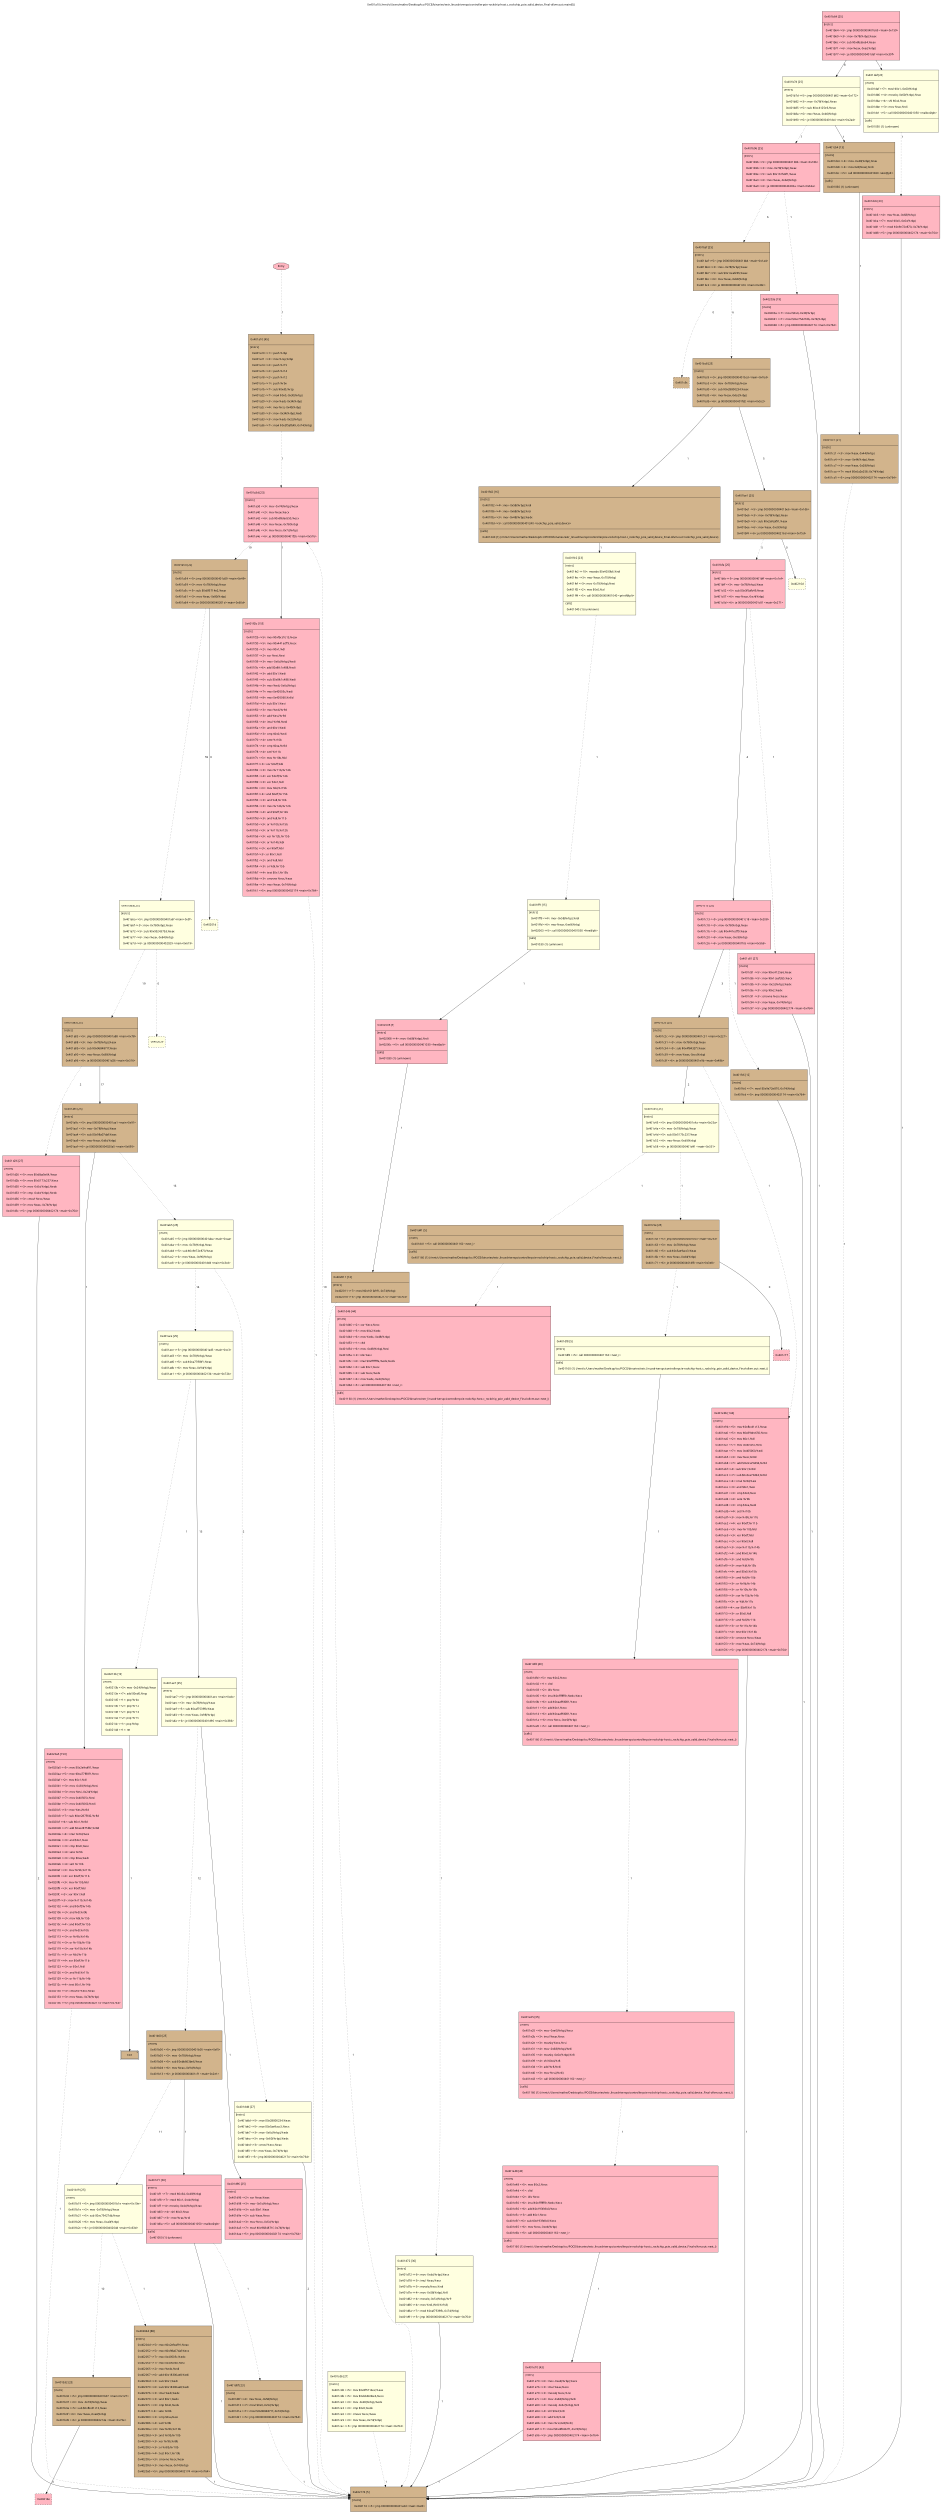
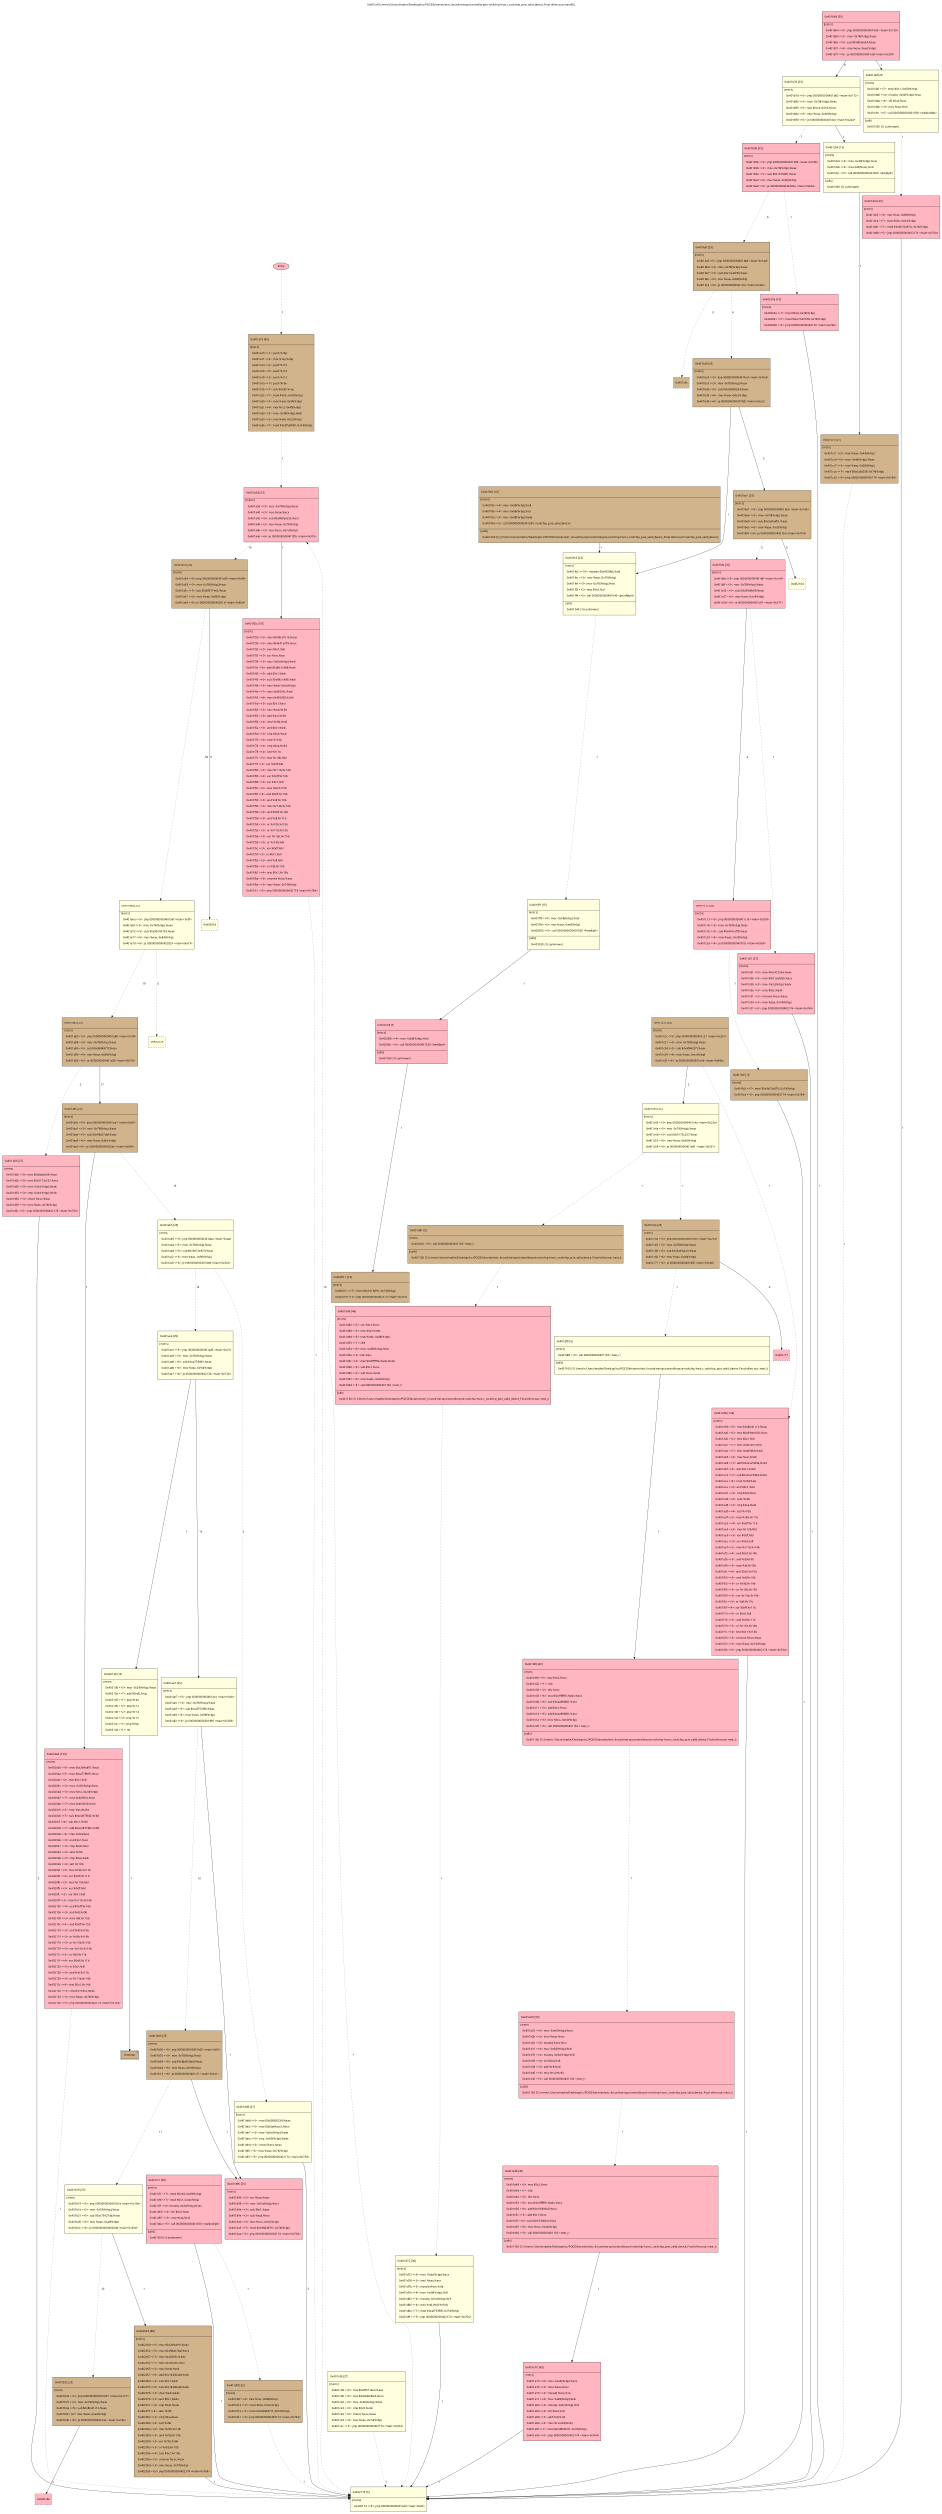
(859, 167) -> (859, 167)
(675, 448) -> (725, 520)
(712, 982) -> none
(164, 1523) -> (164, 1523)
(130, 2055) -> (130, 2055)
(184, 2126) -> (210, 2130)
(129, 2279) -> (129, 2279)
(388, 2499) -> (388, 2499)
